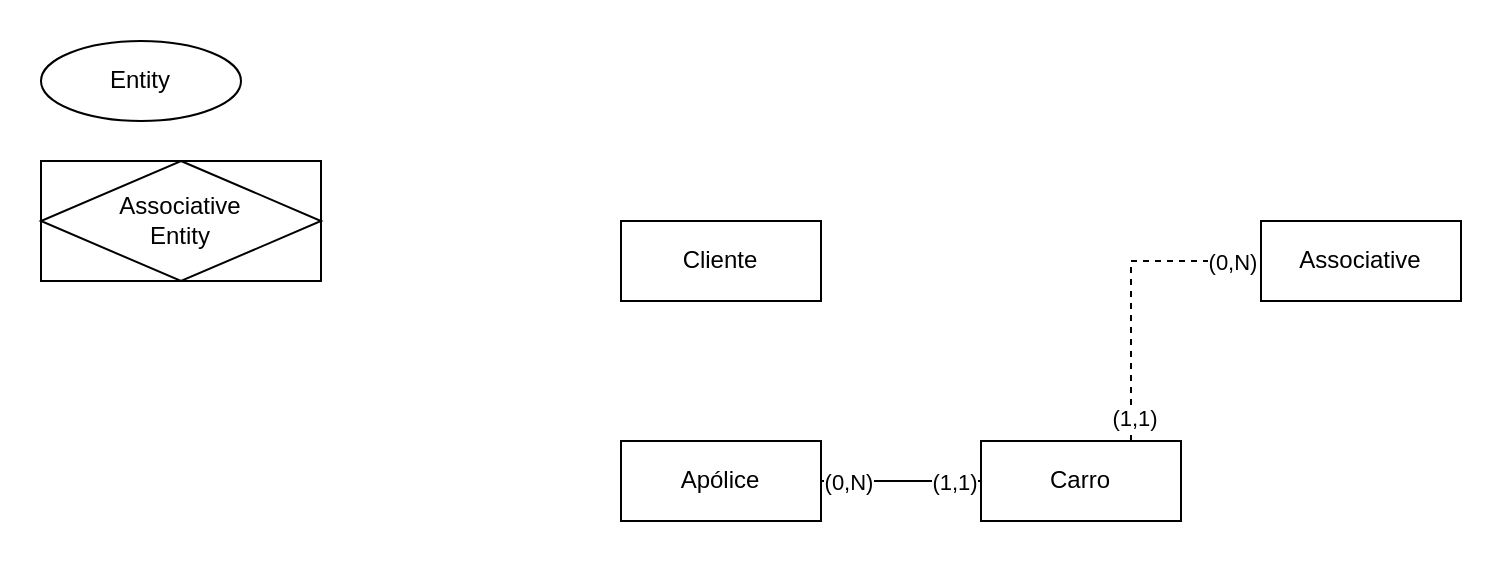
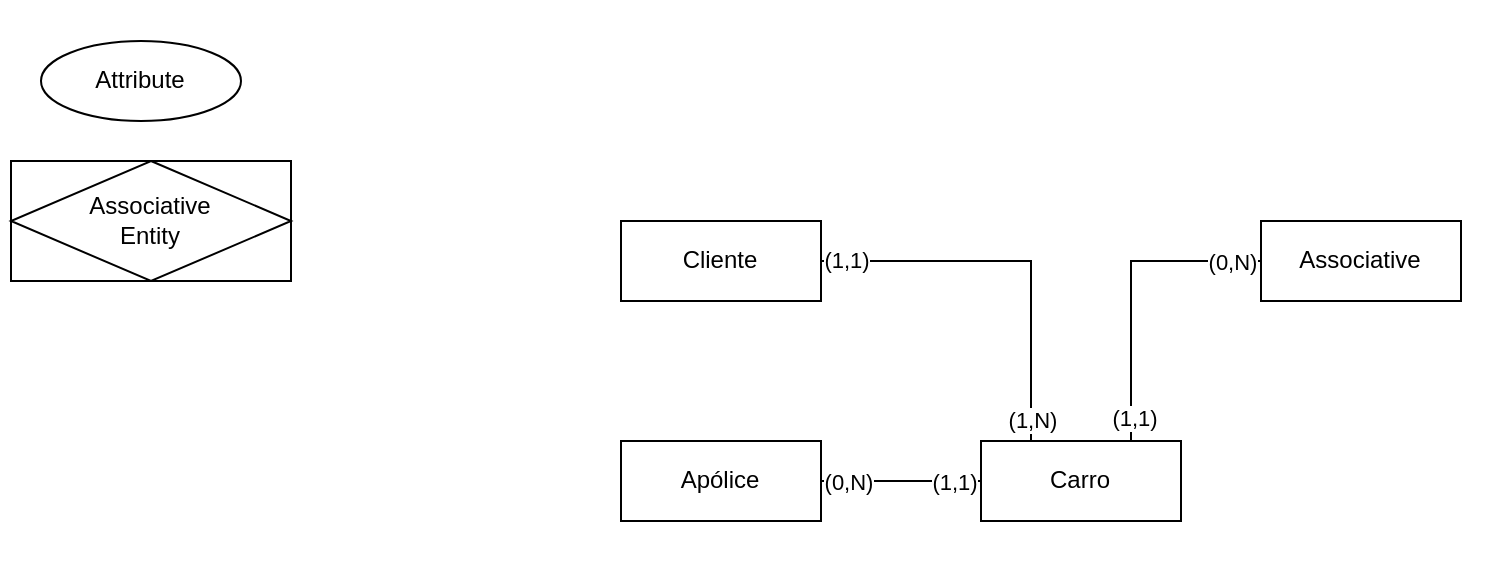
(141, 81) -> (141, 81)
(181, 221) -> (151, 221)
none -> (1017, 261)
(1131, 298) -> (1131, 298)
